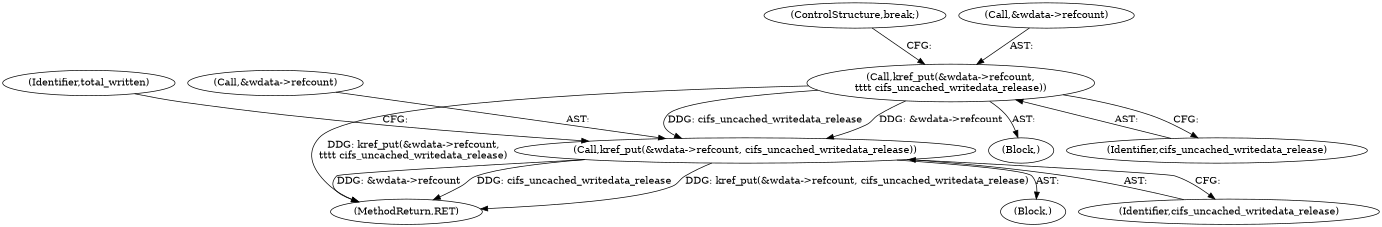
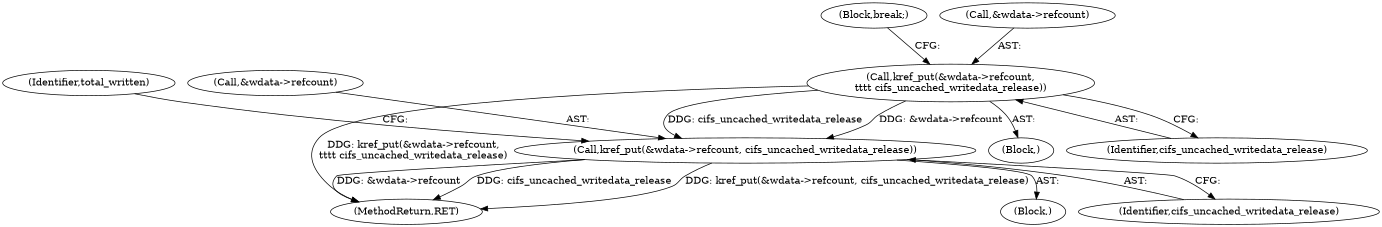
(855, 15) -> (874, 15)
